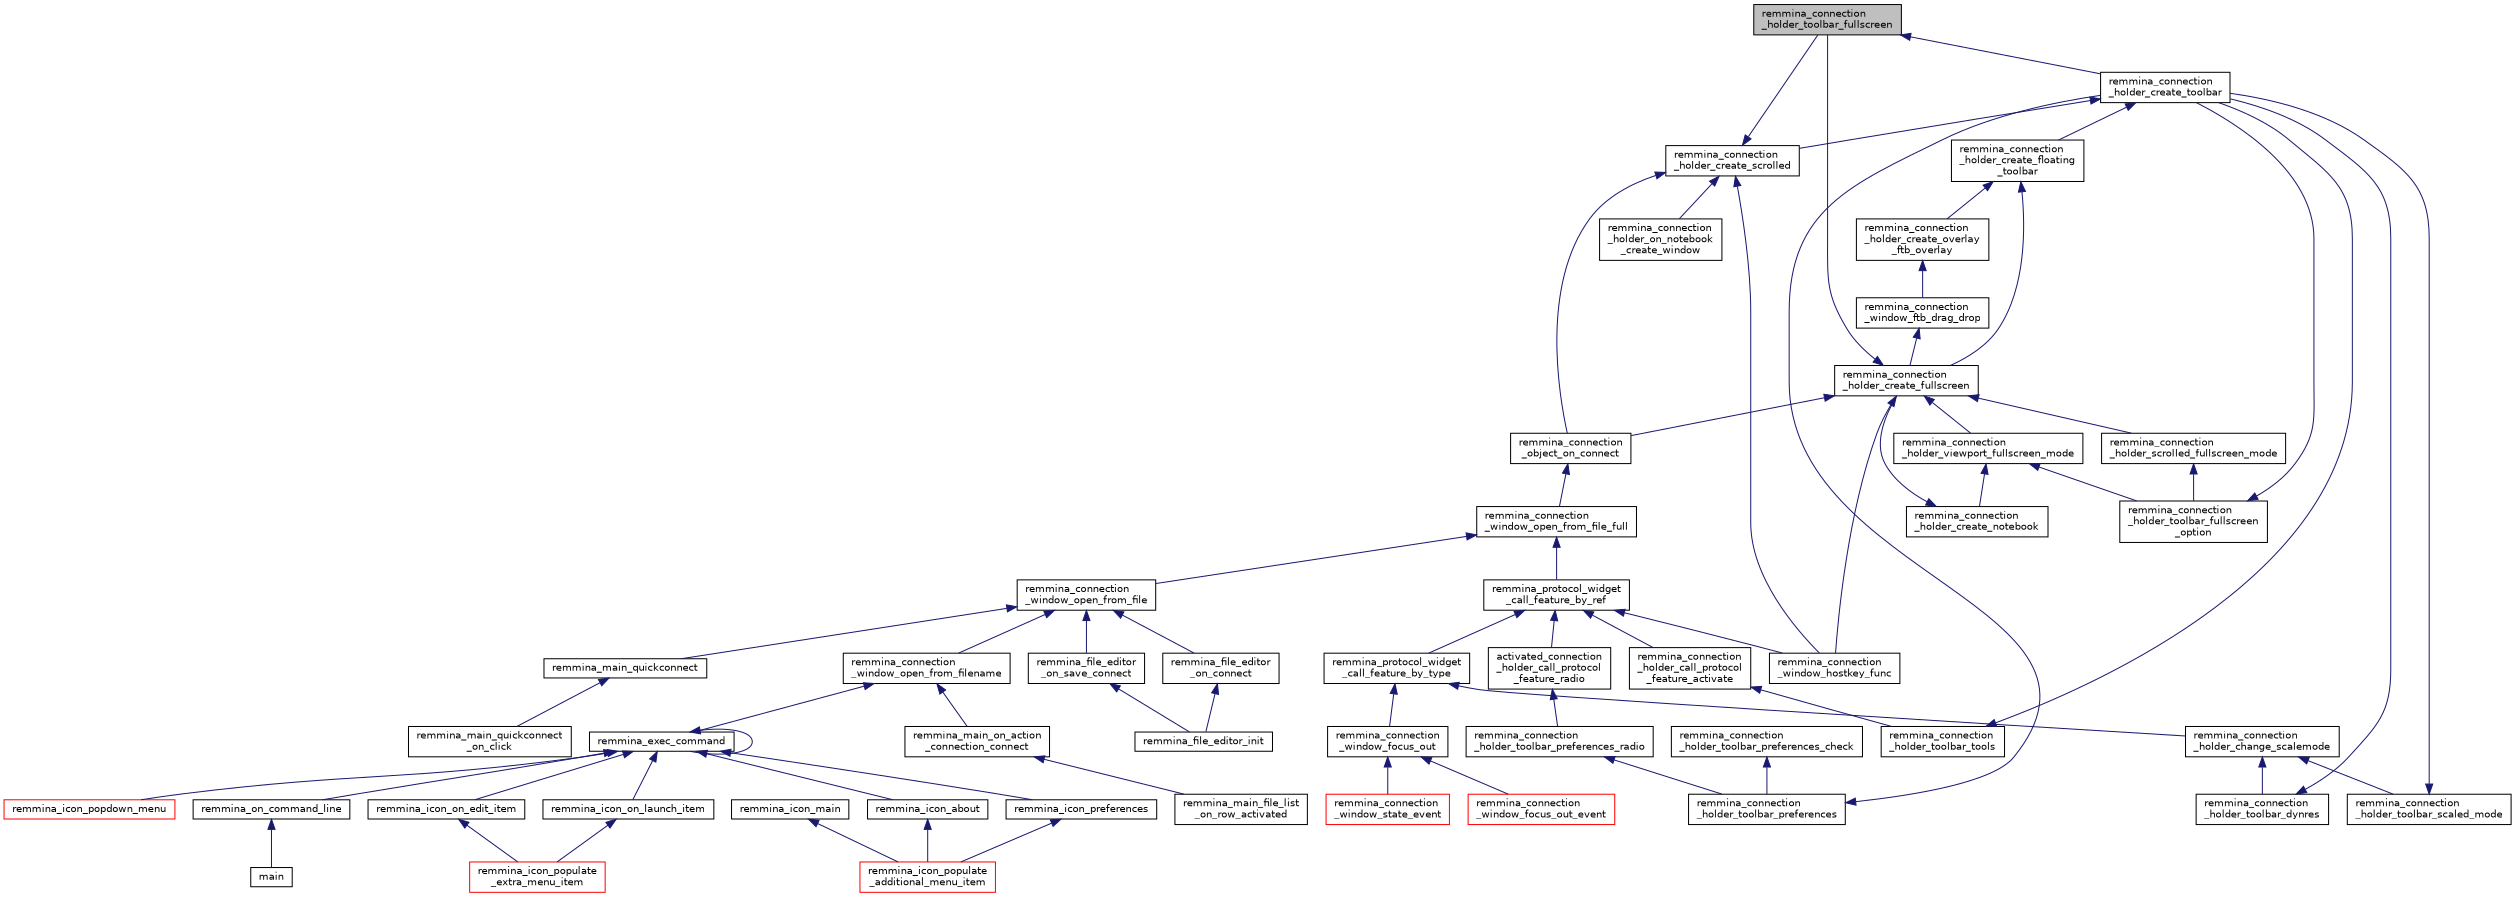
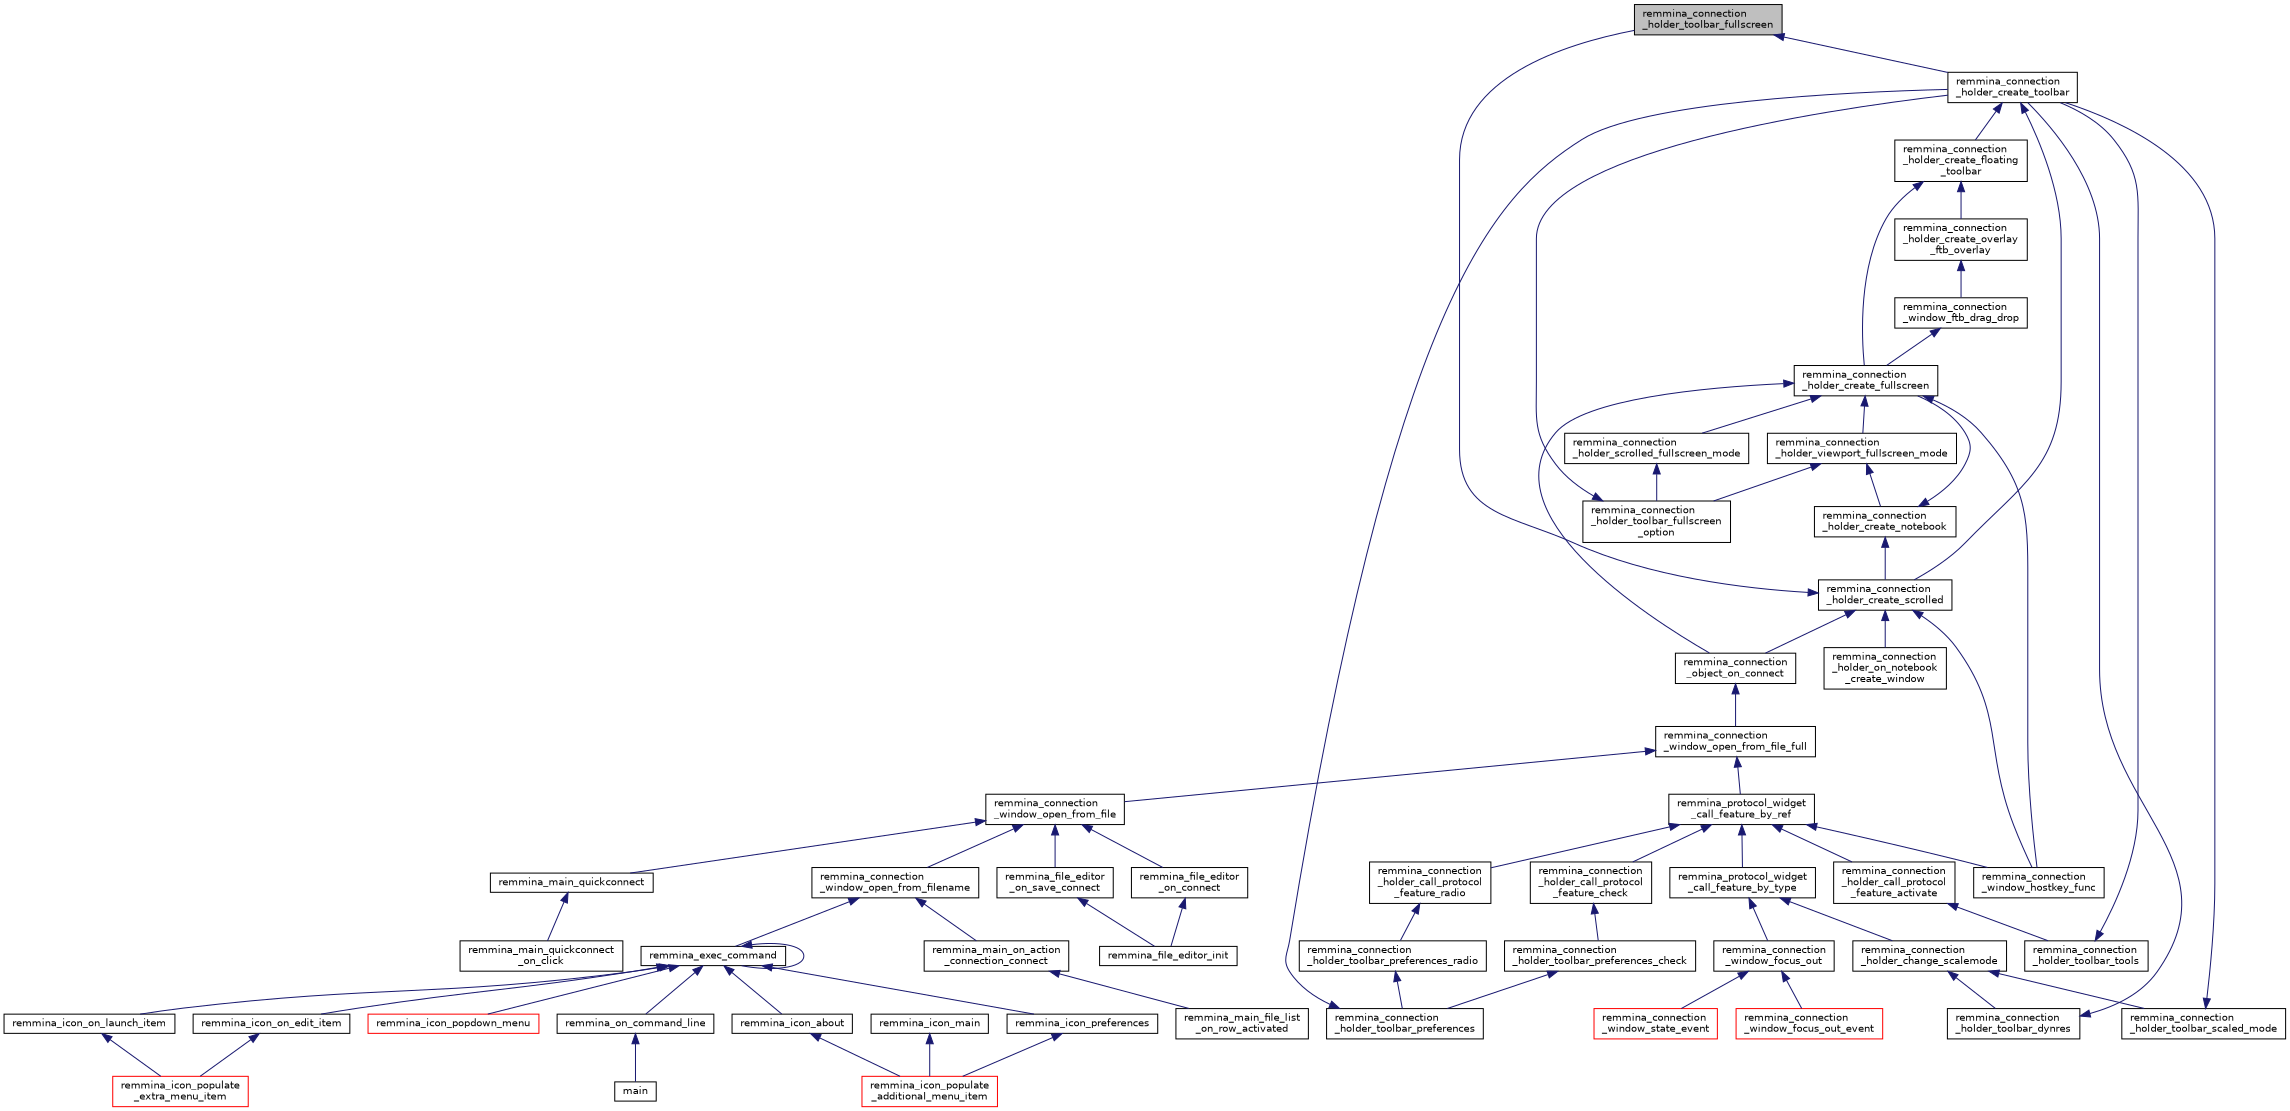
(1828, 196) -> none
none -> (1885, 563)
(1550, 668) -> (1430, 883)
none -> (1591, 883)
